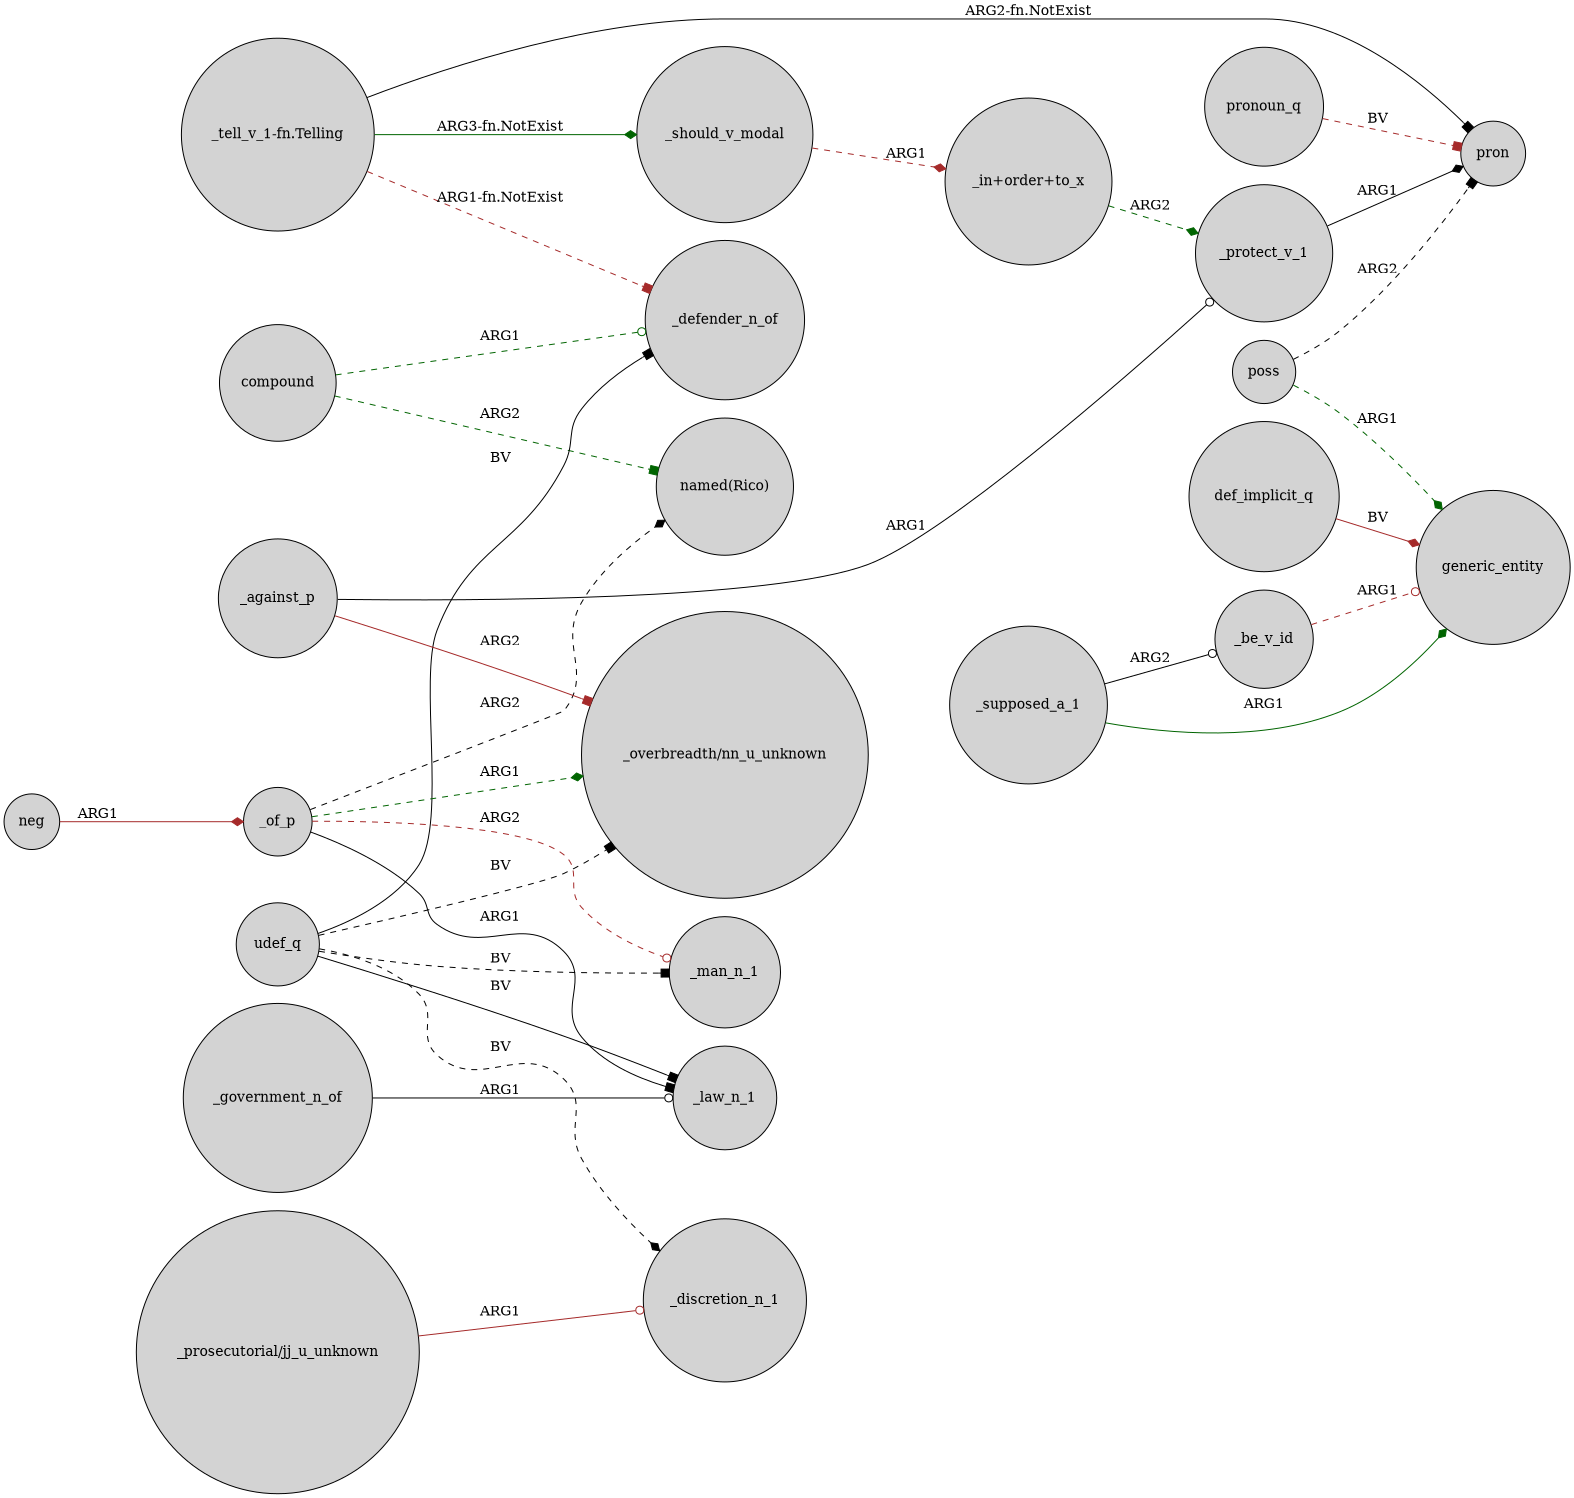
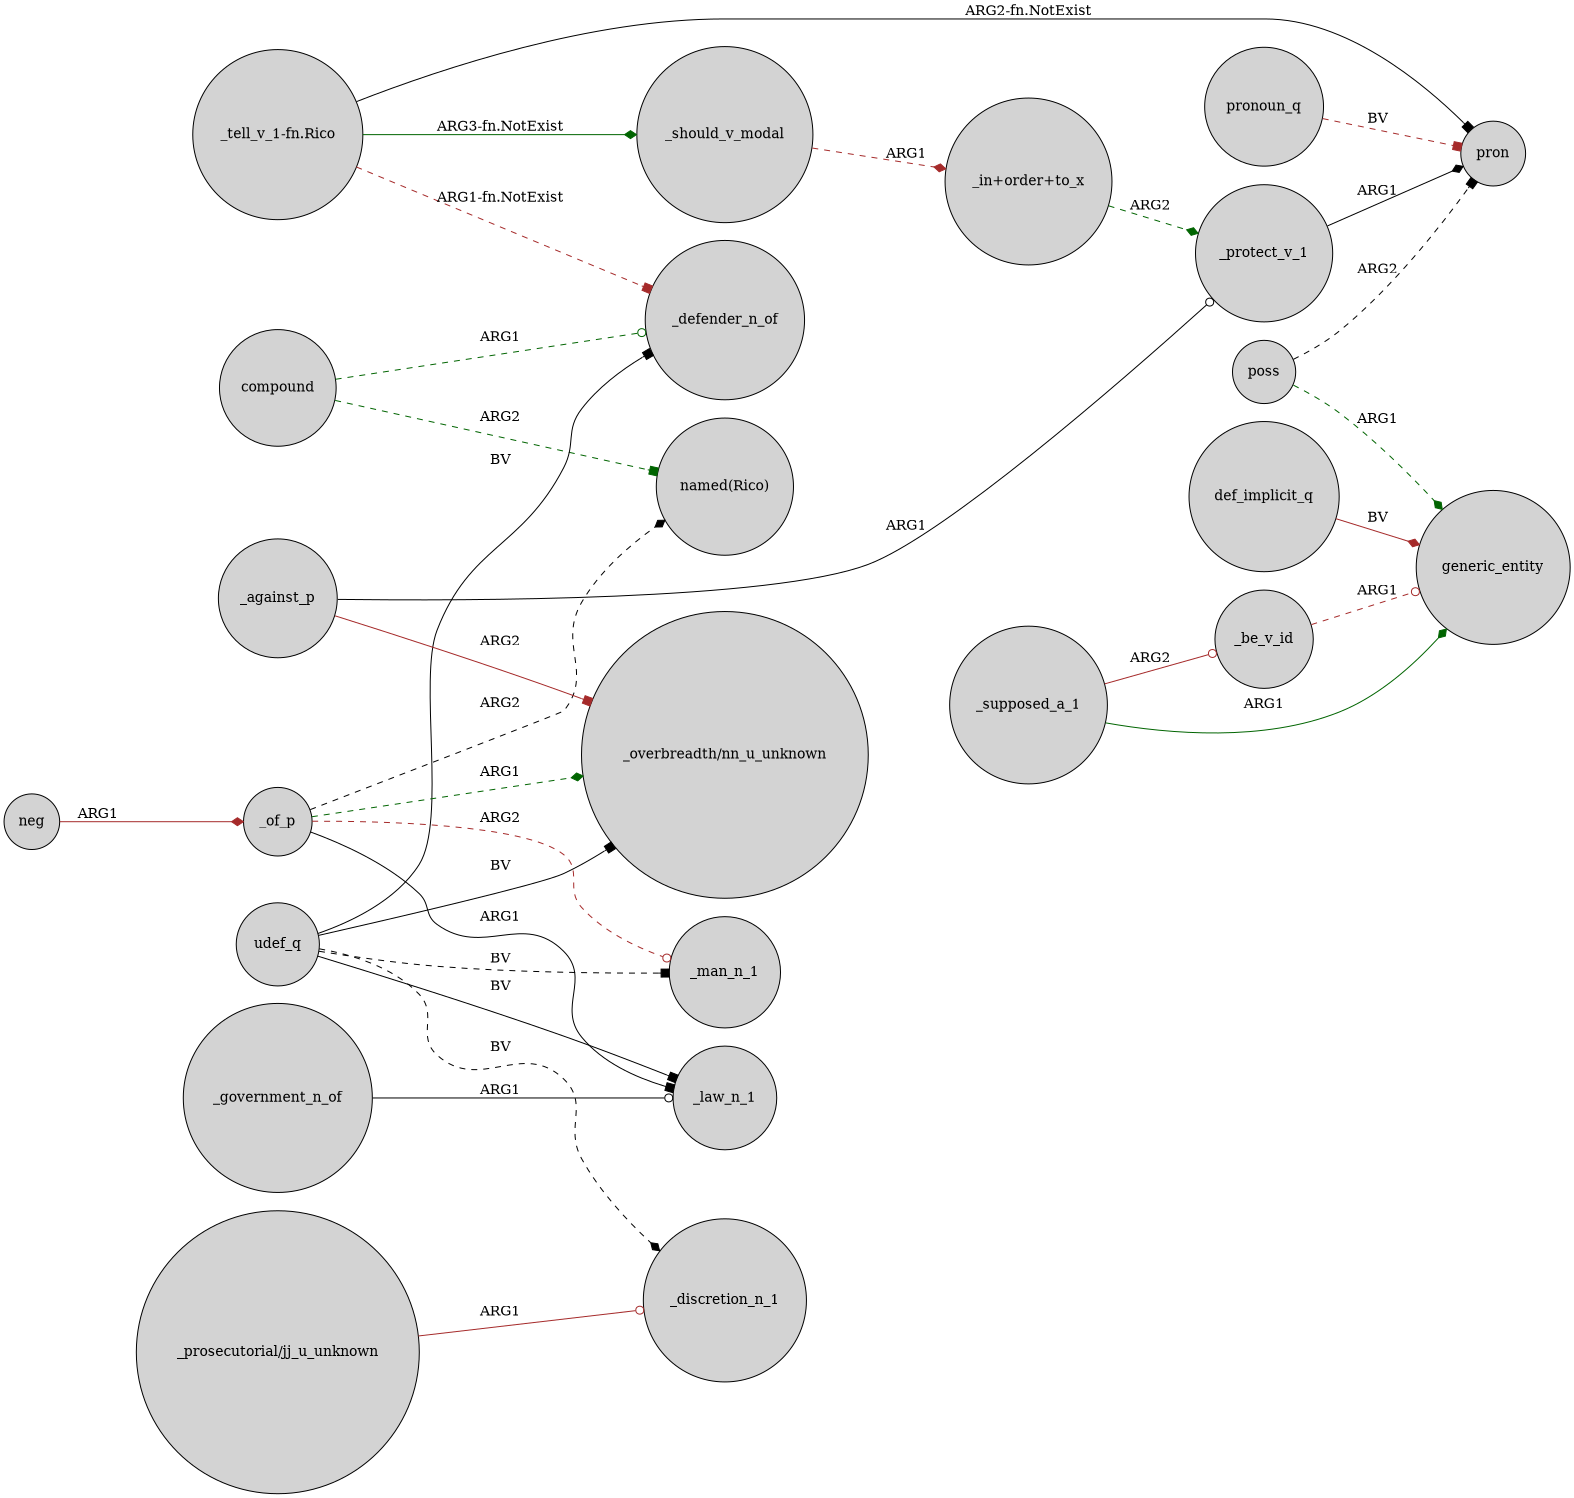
(278, 135) -> (278, 135)
(1156, 669) -> (1156, 669)
(464, 901) -> (464, 901)
